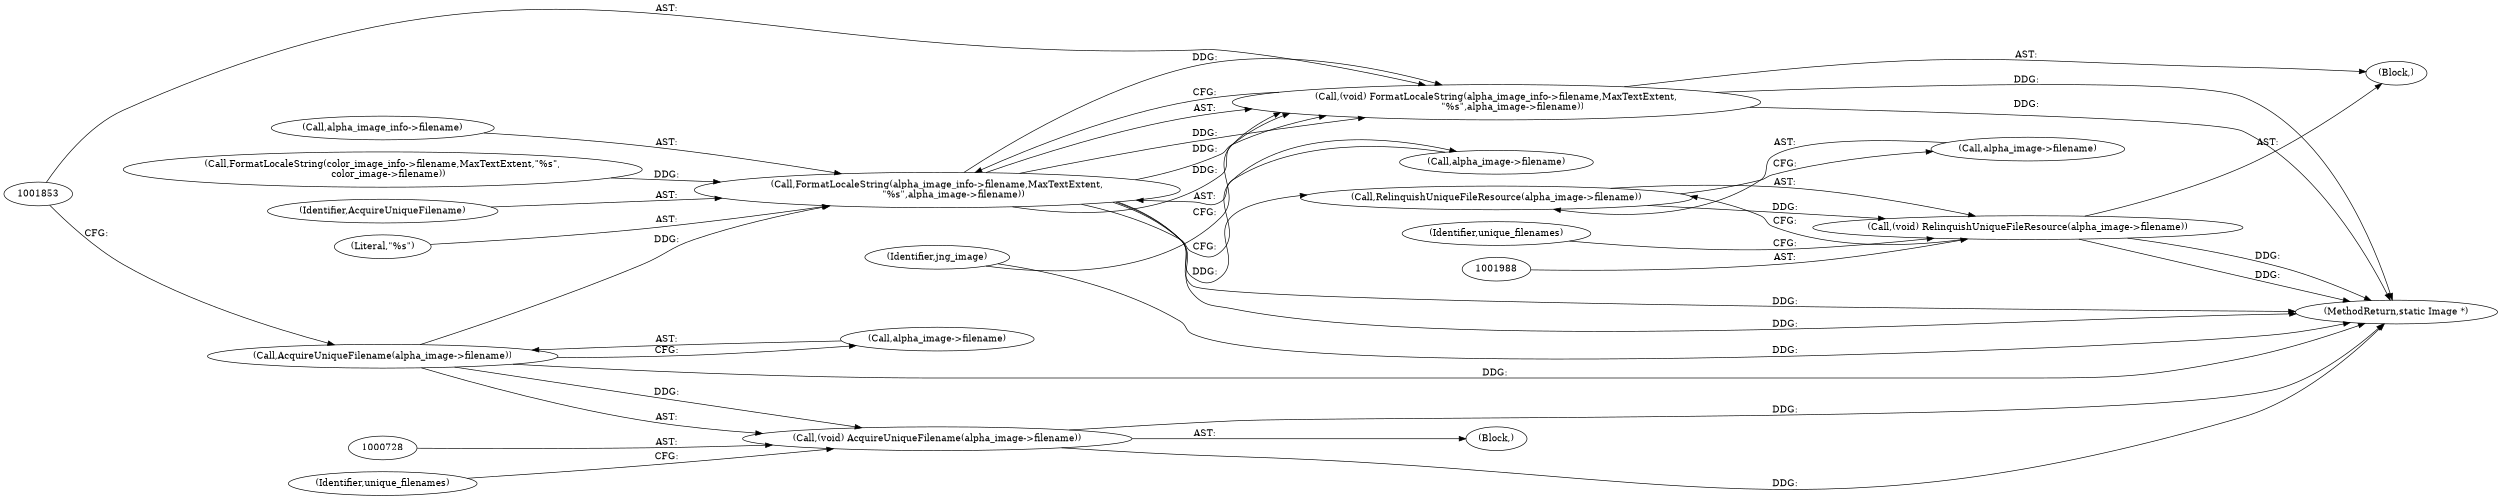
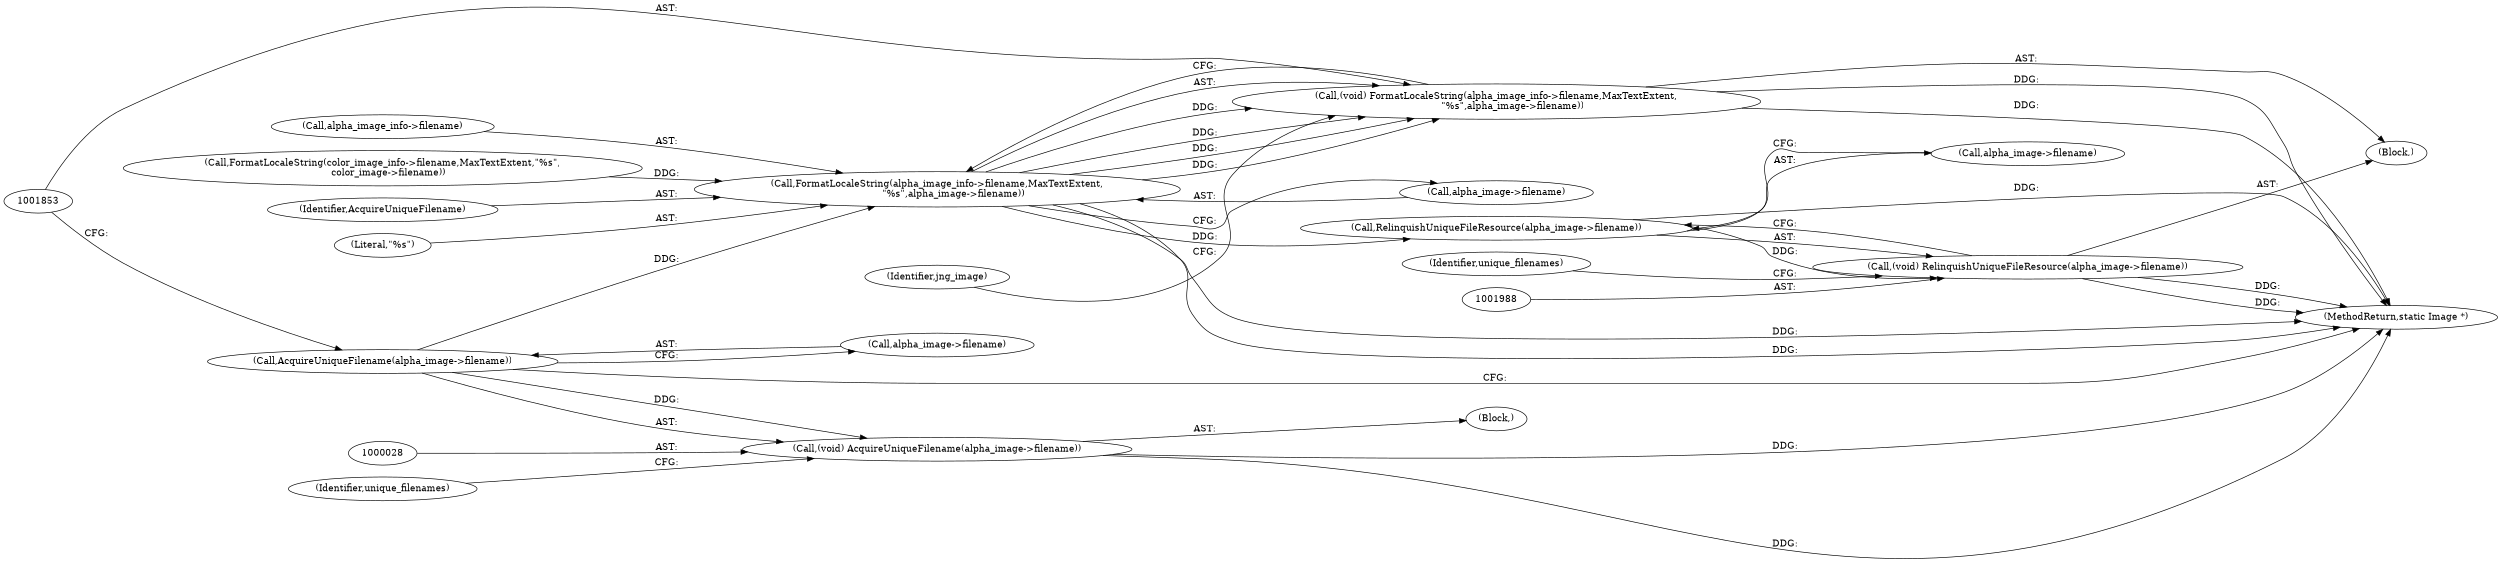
(1663, 358) -> (2032, 198)
(1496, 373) -> (1496, 378)
(383, 448) -> (383, 453)
